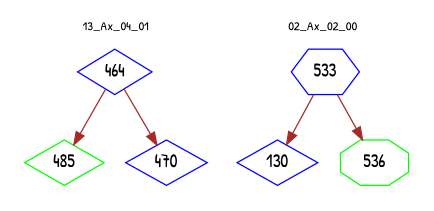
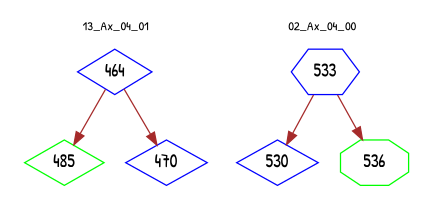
(323, 27) -> (323, 27)
(277, 163) -> (277, 163)
